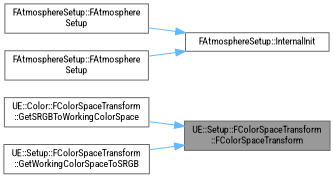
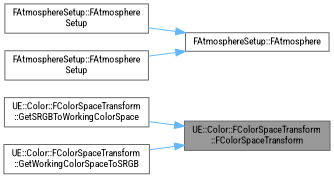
(257, 42) -> (257, 42)
(257, 136) -> (257, 136)
(77, 159) -> (77, 159)
